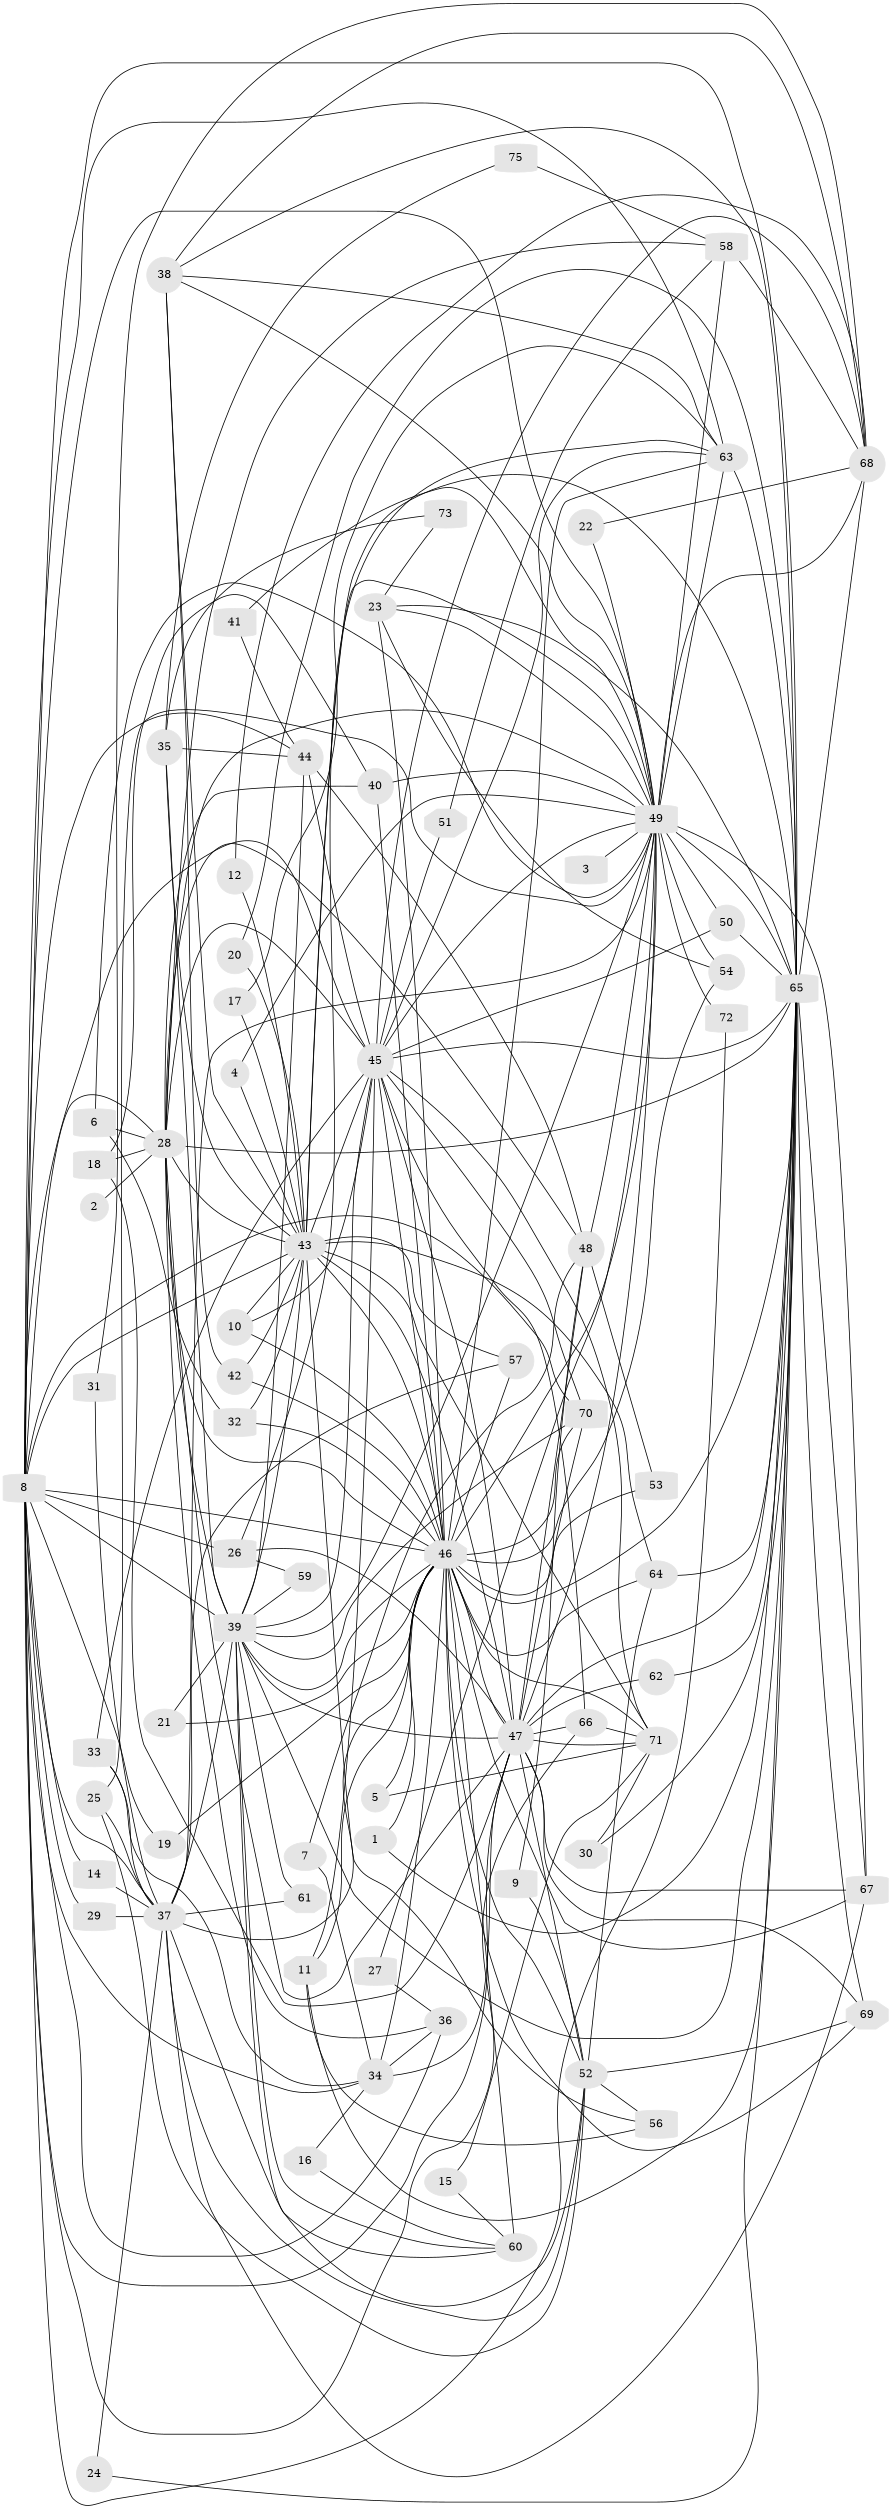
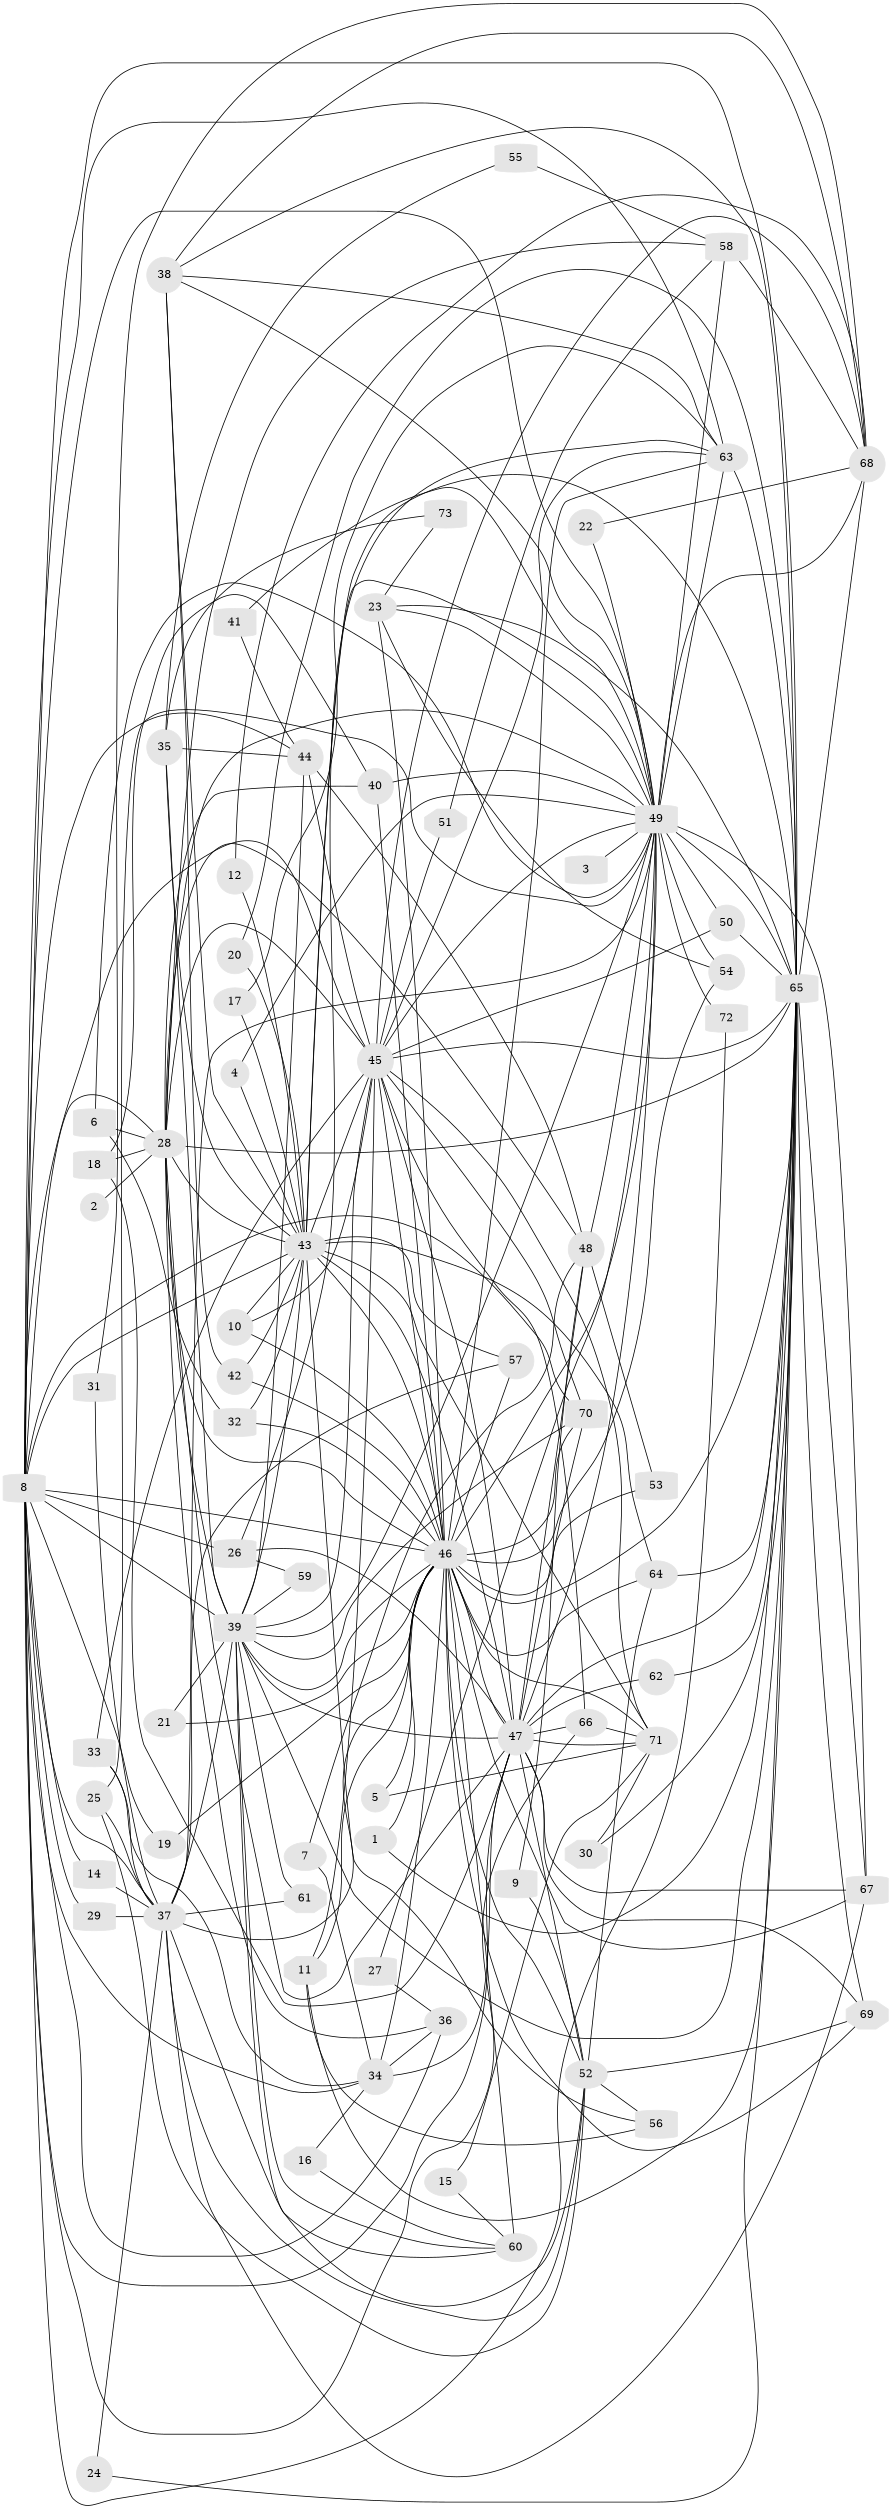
(516, 158) -> (516, 158)
